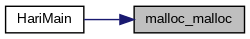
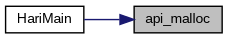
(189, 20) -> (178, 20)
